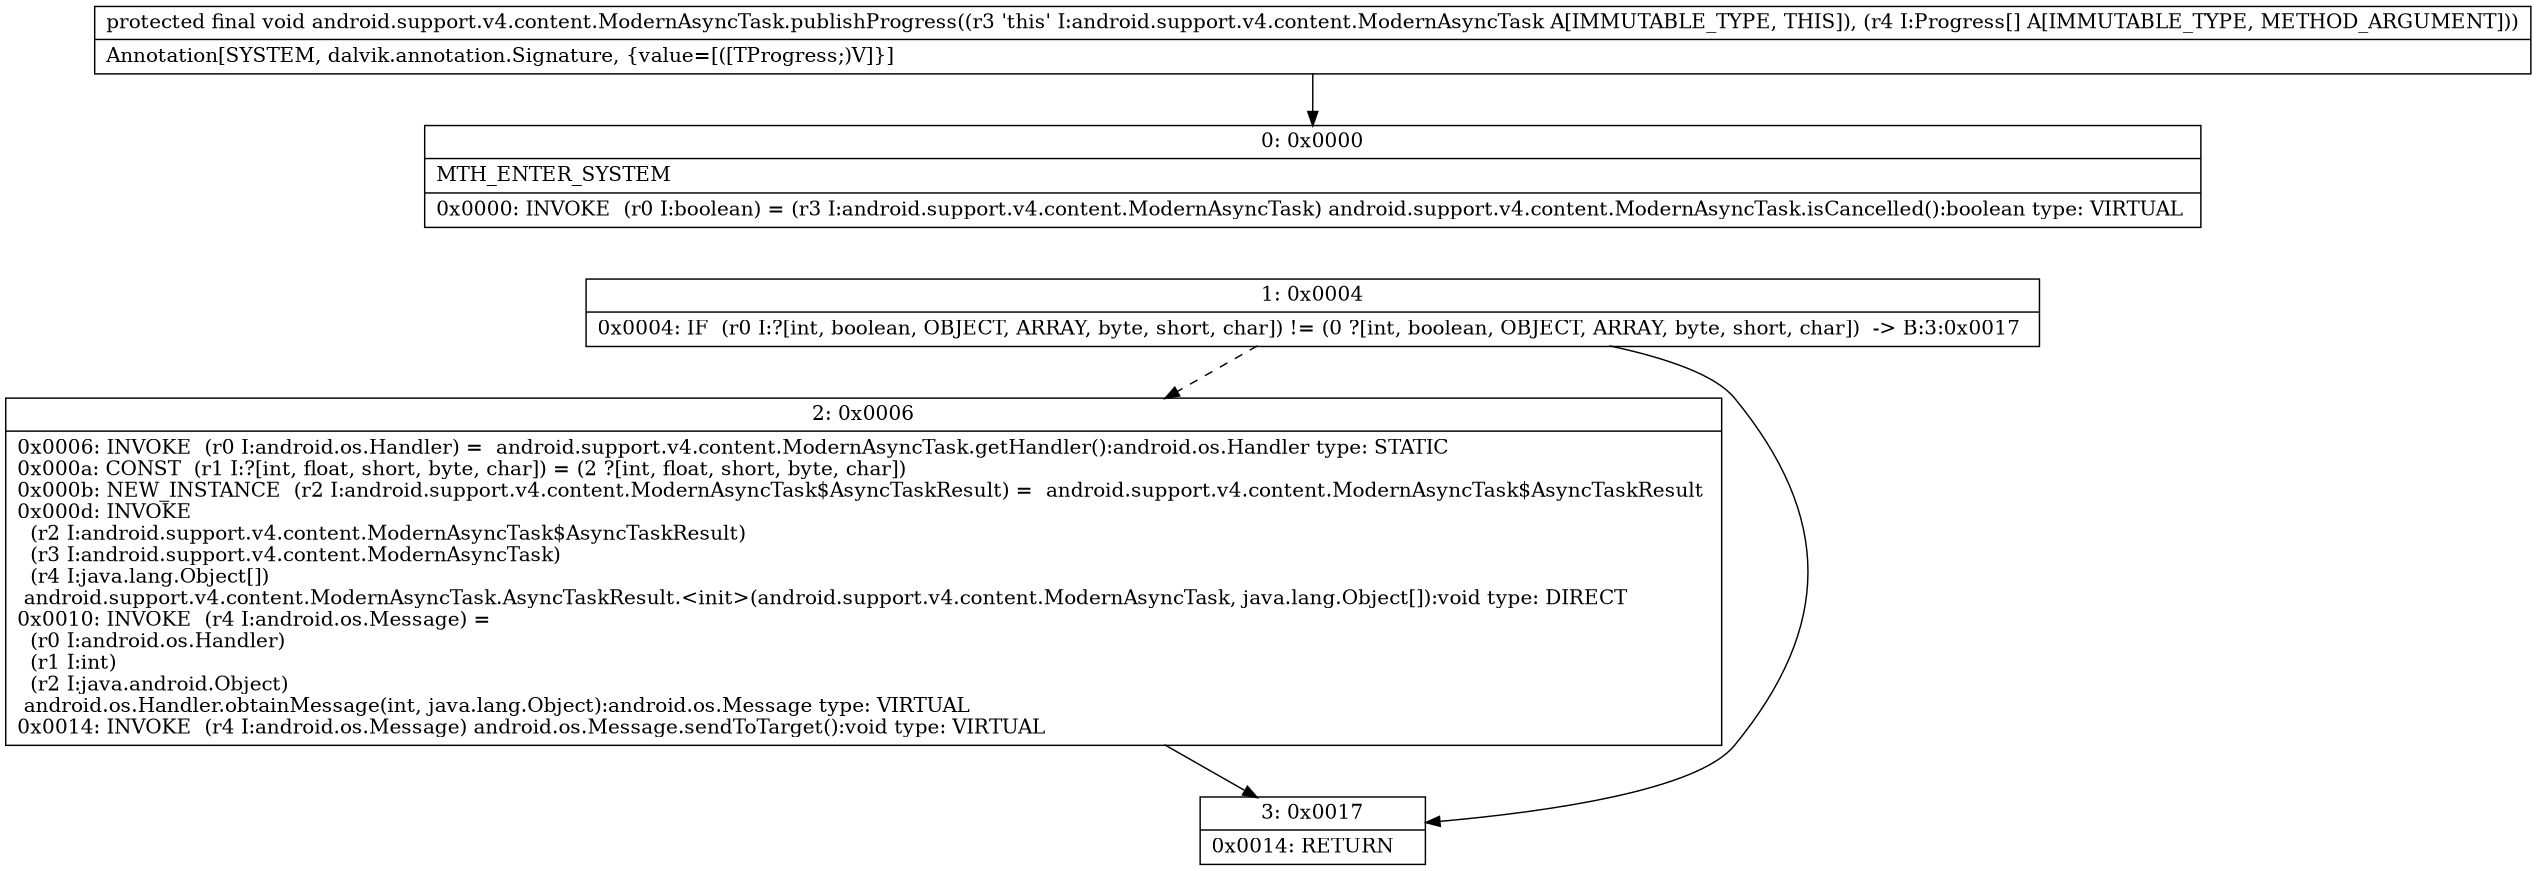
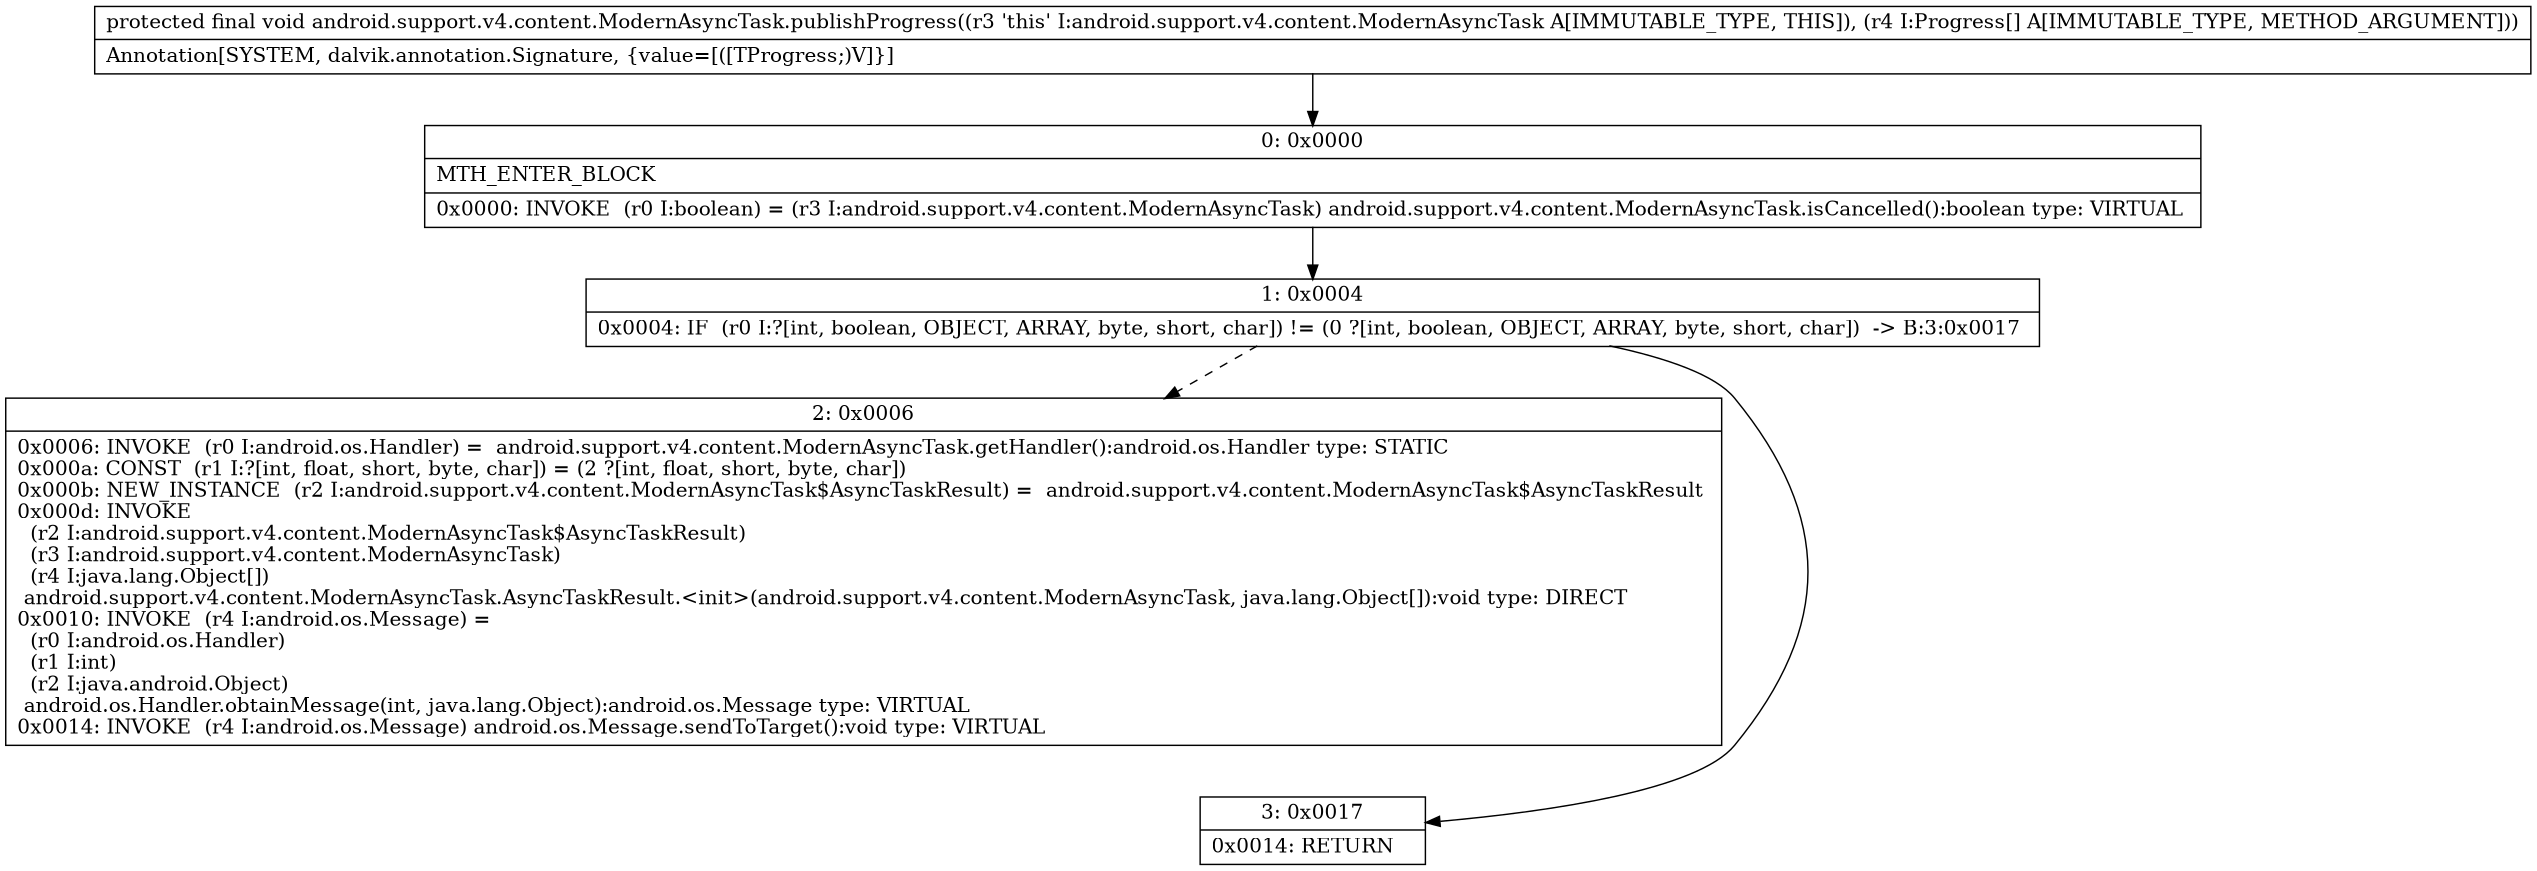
(554, 175) -> (547, 175)
none -> (1313, 246)
(1204, 767) -> none
